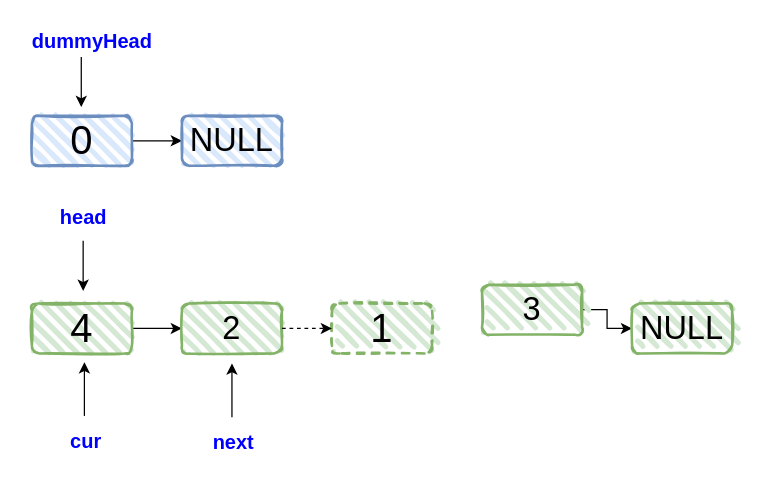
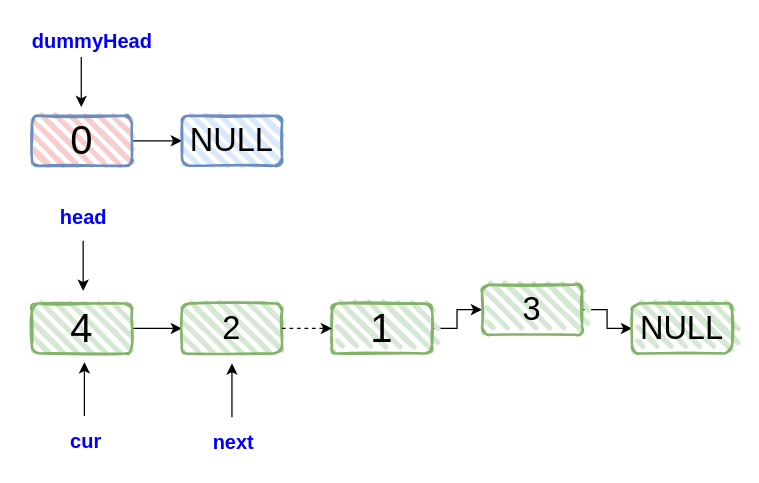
(82, 141) -> (82, 141)
none -> (457, 320)
(382, 328) -> (382, 328)
